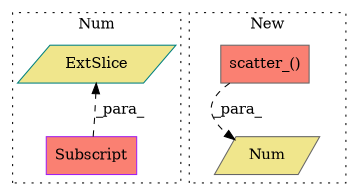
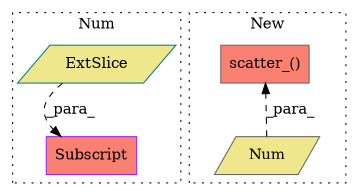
(211, 107) -> (266, 115)
(95, 115) -> (45, 104)
